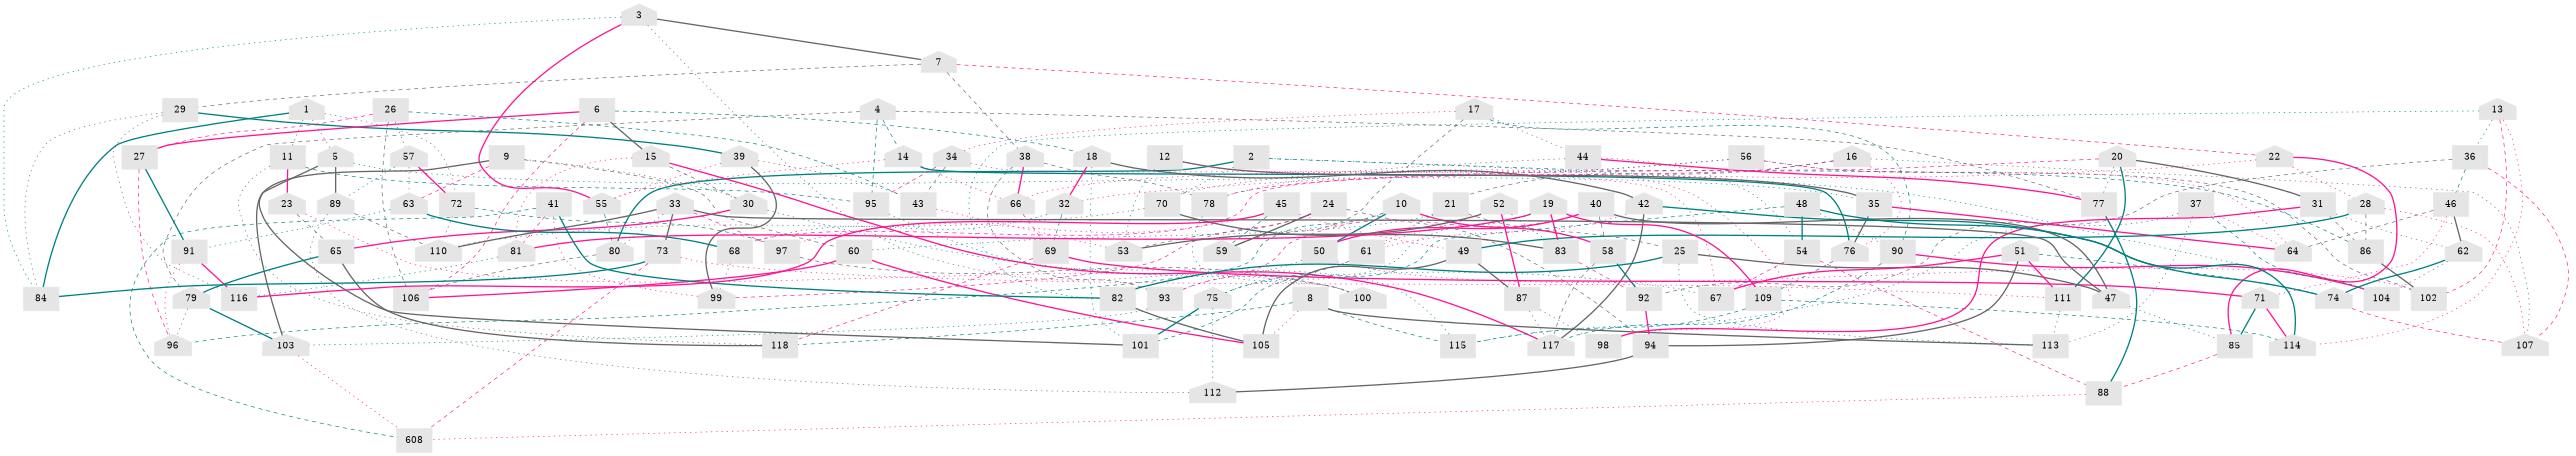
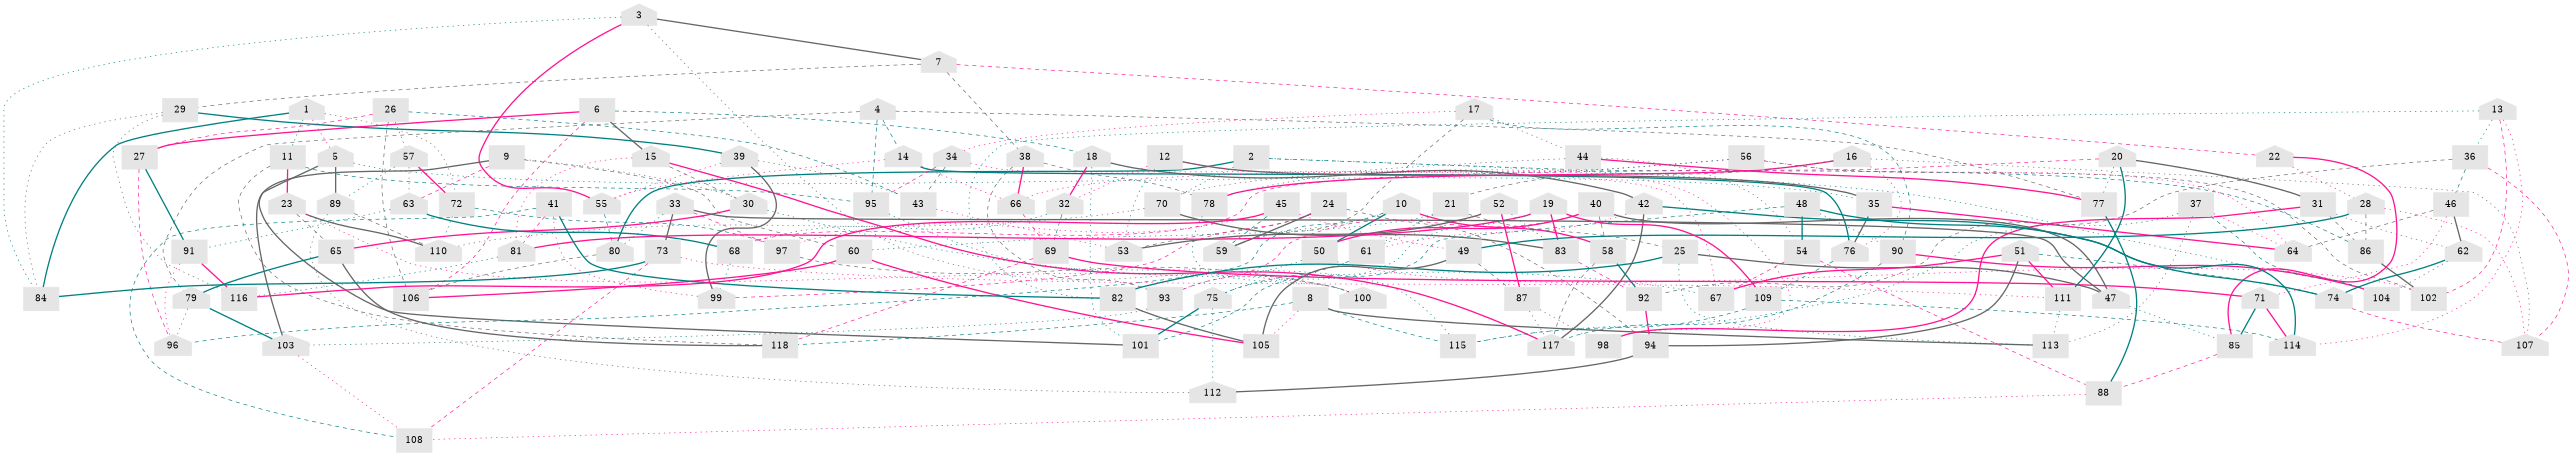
(1530, 175) -> (1530, 175)
(1787, 177) -> (1102, 187)
(557, 229) -> (364, 230)
(1493, 275) -> (1493, 275)
(510, 332) -> (510, 332)
(414, 441) -> (414, 441)
